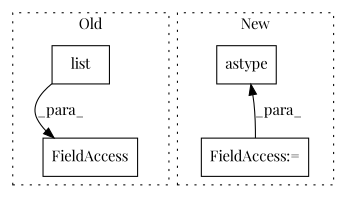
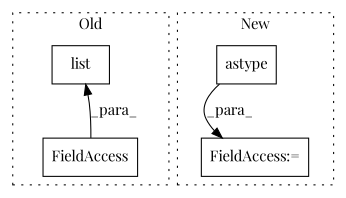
(36, 106) -> (90, 116)
(255, 116) -> (205, 106)
